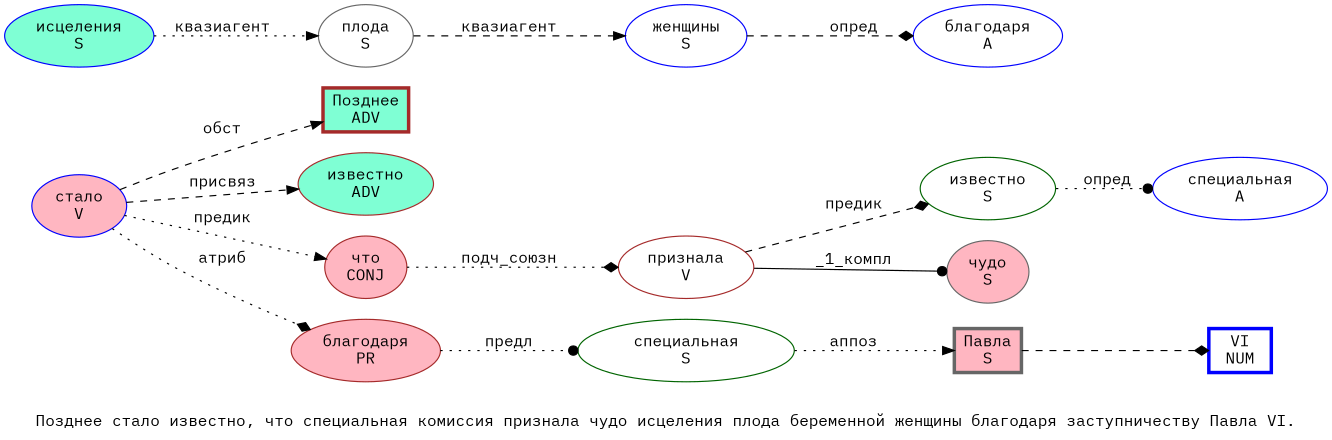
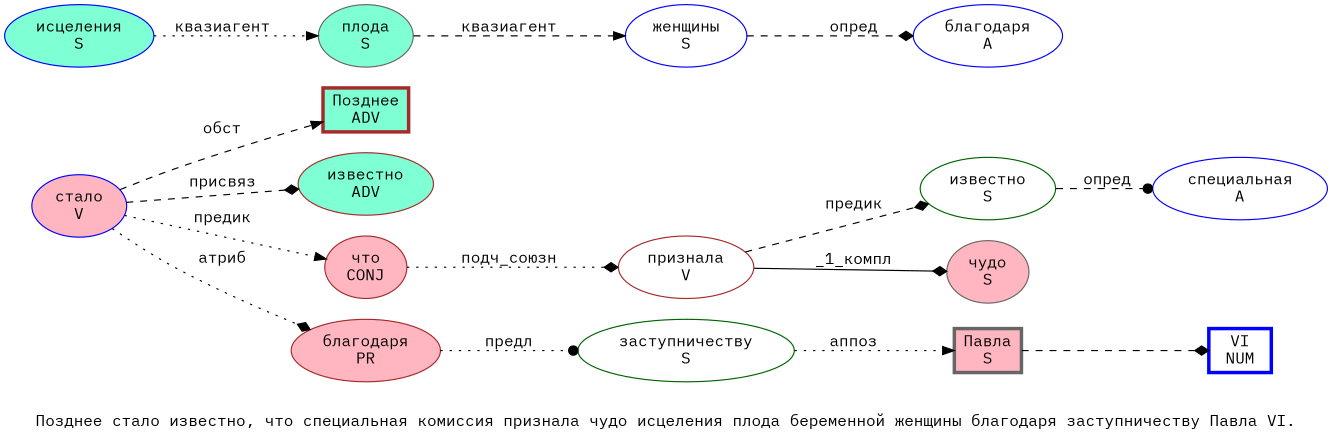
(366, 36) -> (366, 36)
(1100, 189) -> (1100, 189)
(207, 196) -> (207, 196)
(846, 270) -> (846, 270)
(686, 351) -> (686, 351)
